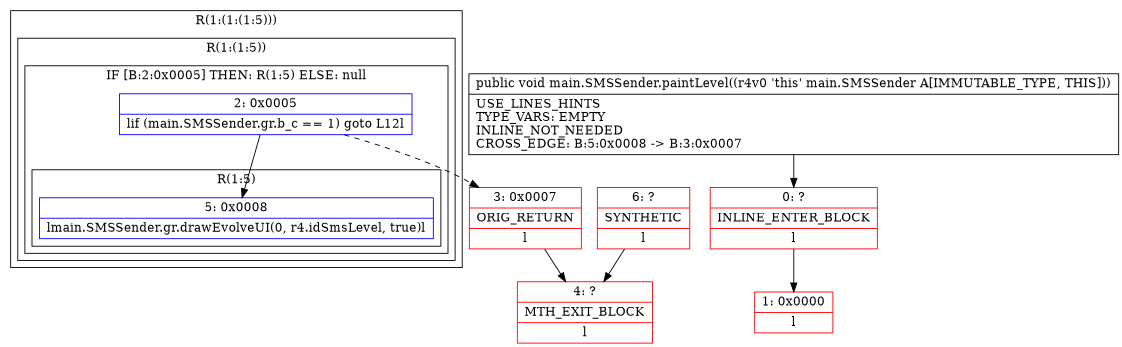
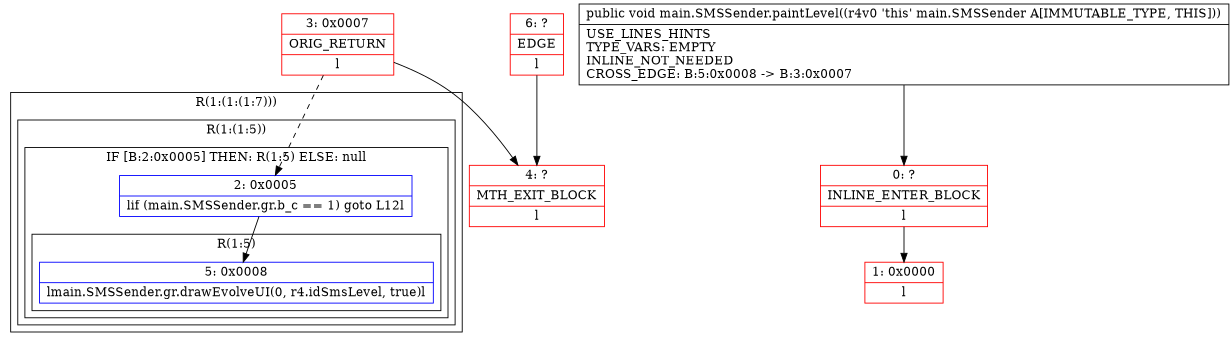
(236, 21) -> (236, 103)
(409, 156) -> (299, 126)
(644, 218) -> (537, 44)
